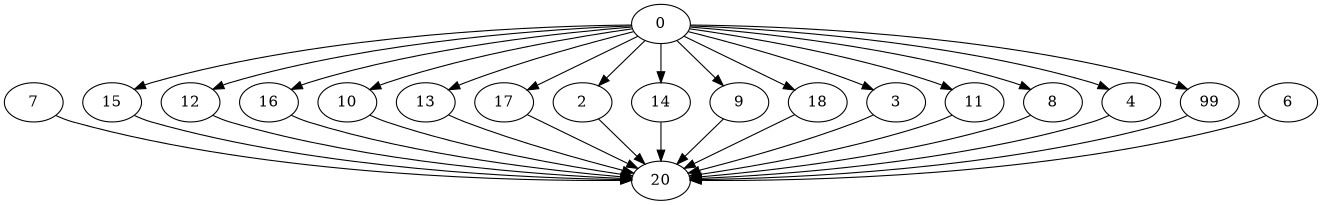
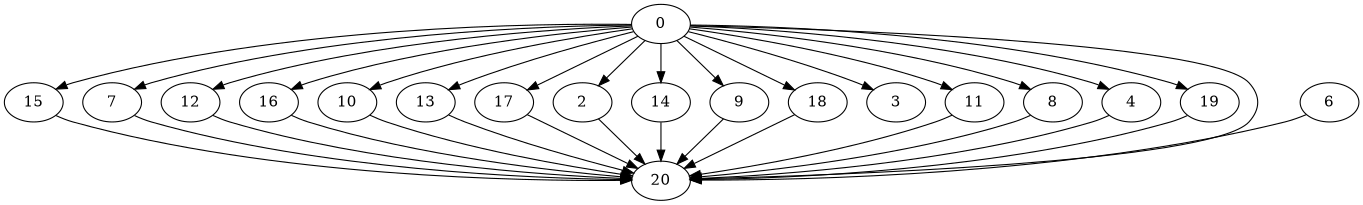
none -> (386, 40)
(1210, 102) -> (1210, 102)
(787, 146) -> (1257, 97)
